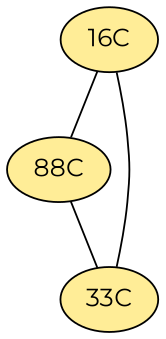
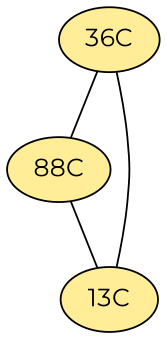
(109, 40) -> (109, 40)
(109, 299) -> (109, 299)
